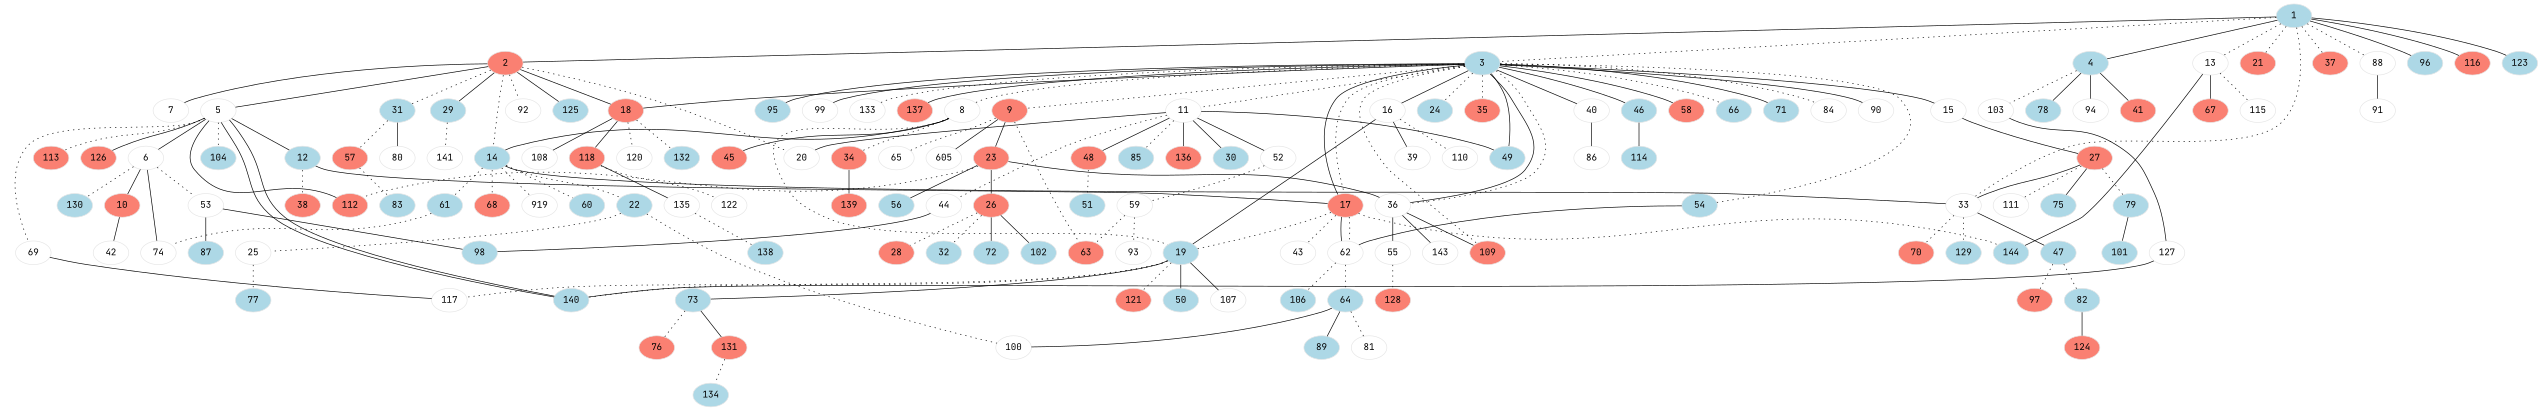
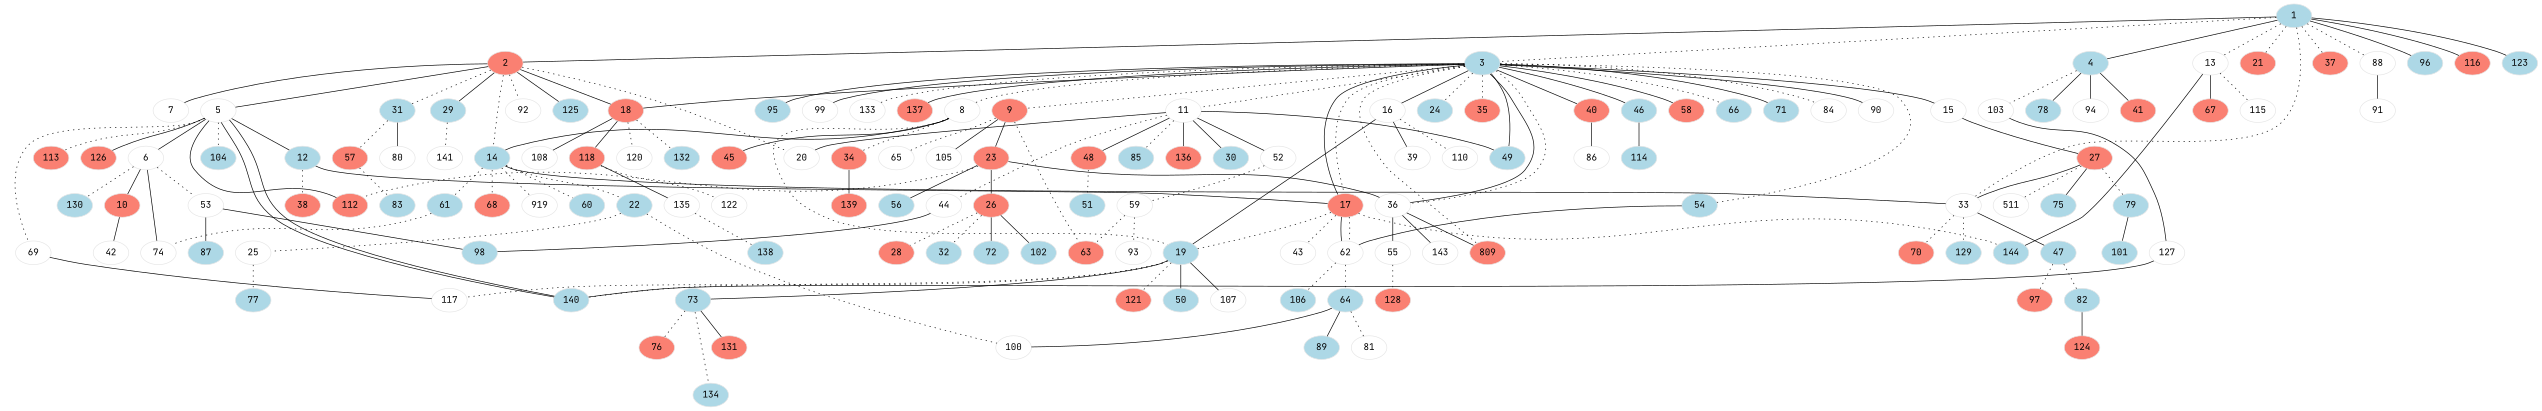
(1592, 111) -> (1592, 111)
(944, 158) -> (944, 158)
(2011, 205) -> (2011, 205)
(1488, 253) -> (1488, 253)
(720, 371) -> (702, 348)
